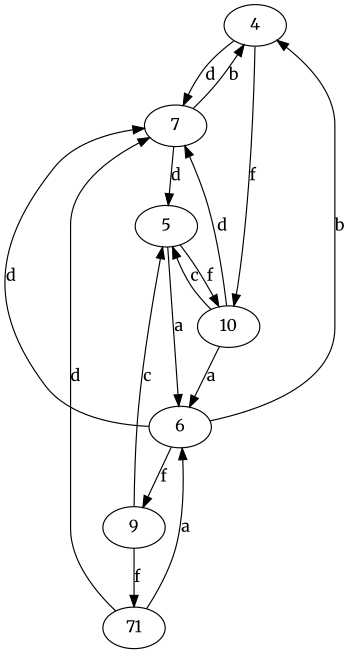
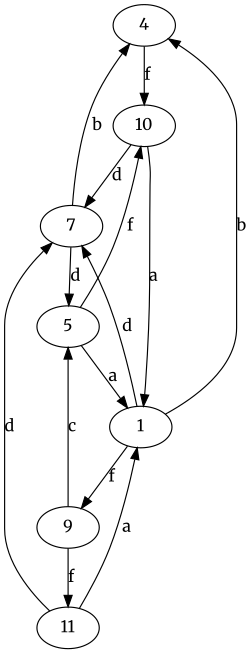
(207, 65) -> none
(191, 286) -> none
(180, 427) -> (141, 427)
(134, 628) -> (68, 628)
